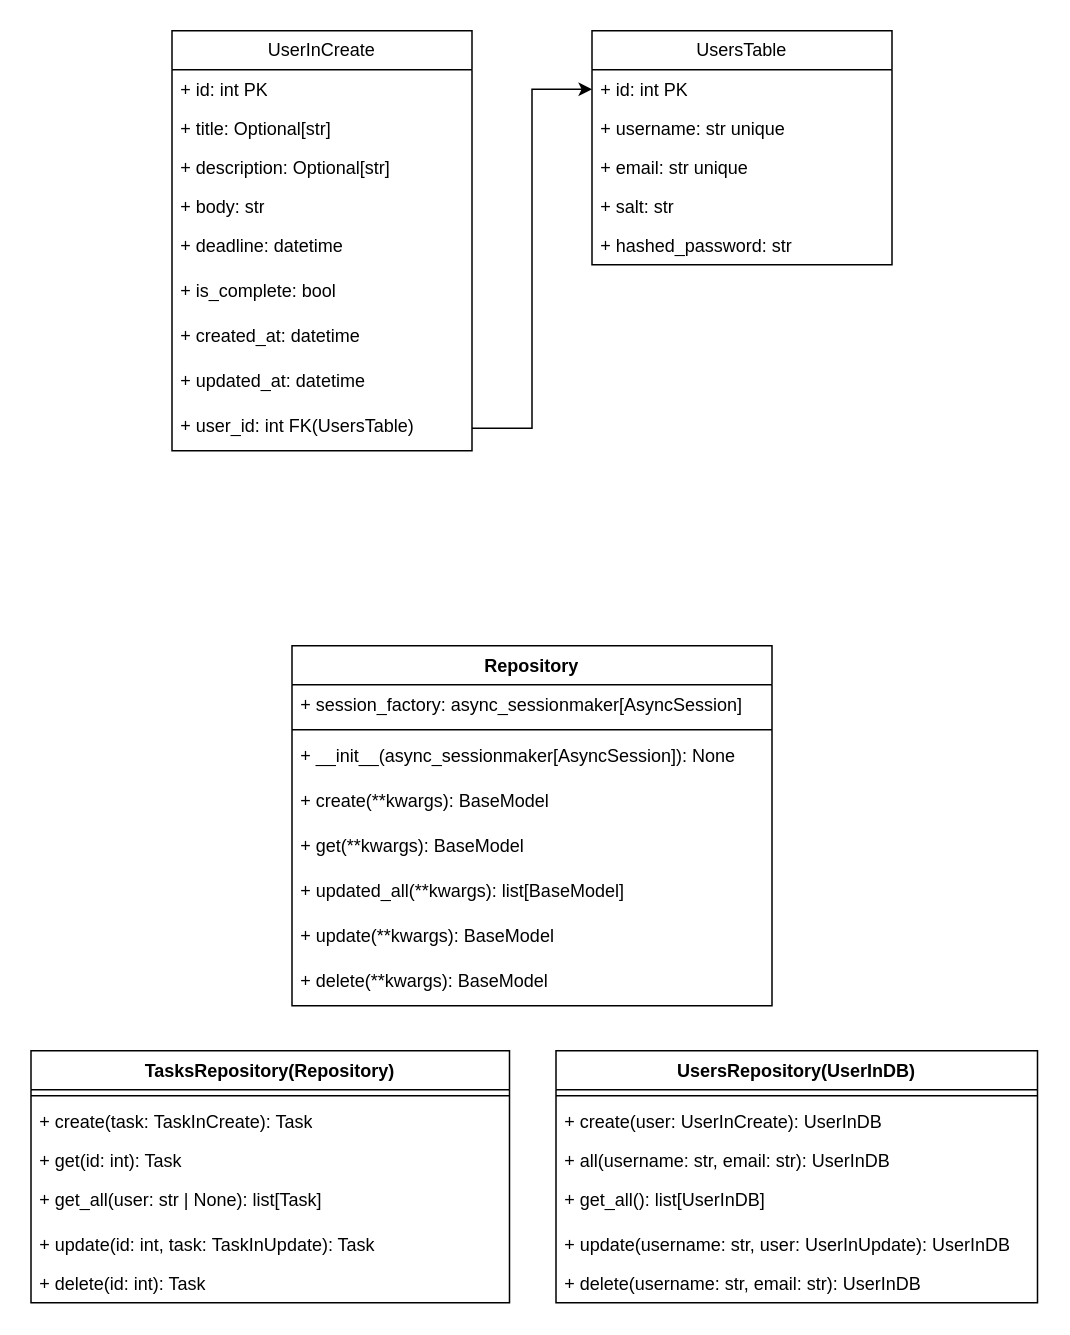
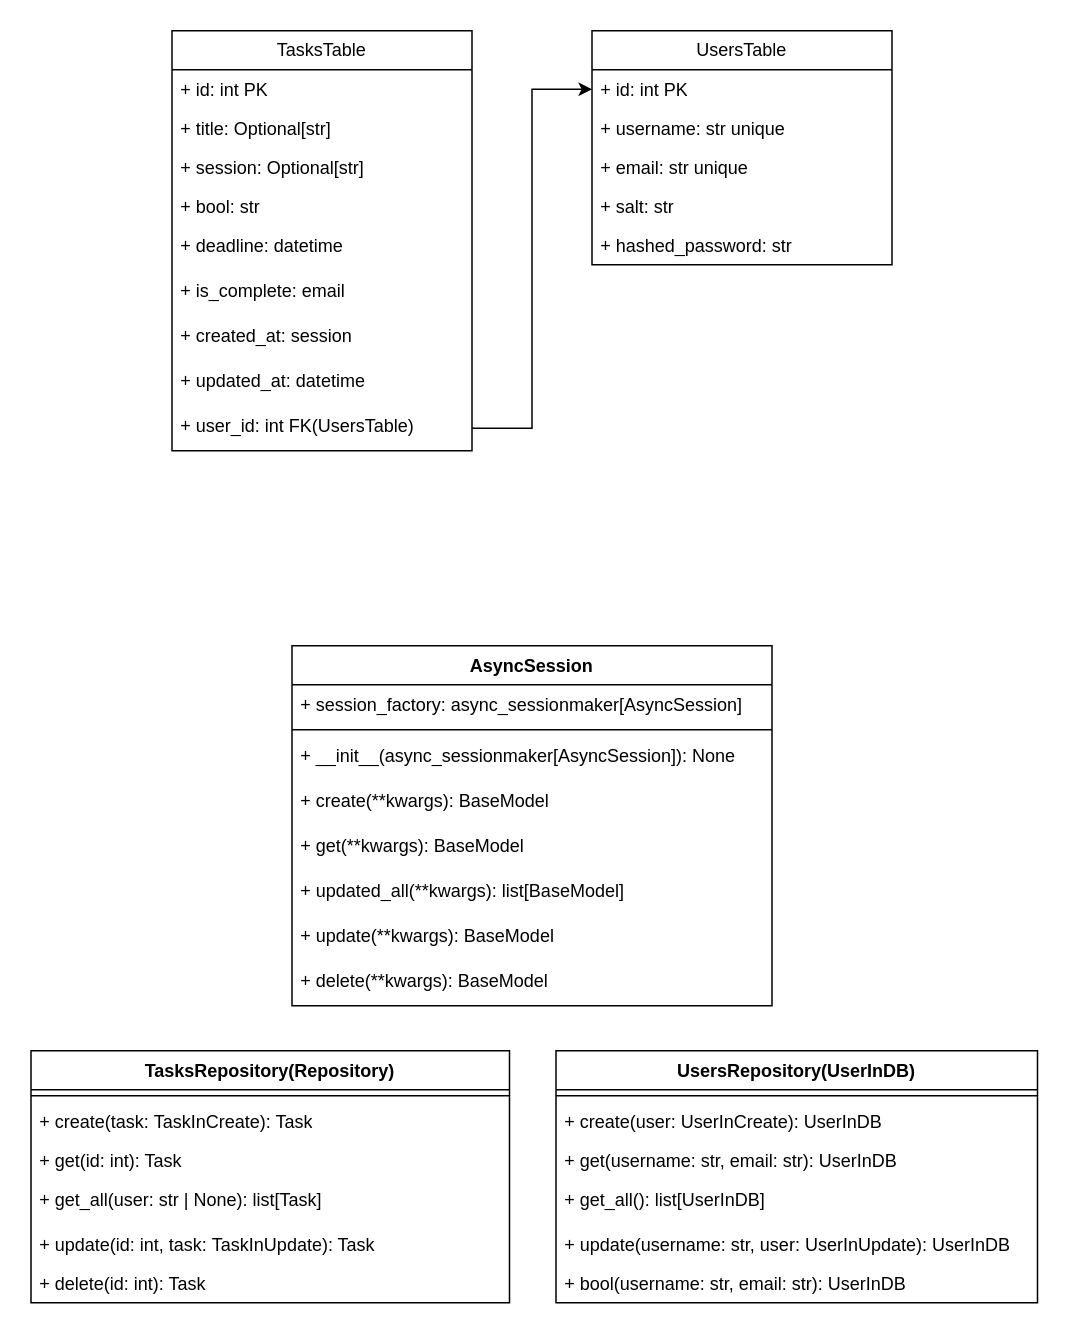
(322, 50) -> (322, 50)
(305, 169) -> (288, 169)
(229, 208) -> (227, 208)
(262, 292) -> (265, 292)
(282, 337) -> (277, 337)
(532, 667) -> (532, 667)
(746, 1162) -> (751, 1162)
(763, 1285) -> (753, 1285)
